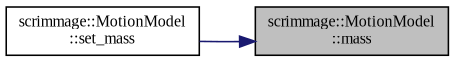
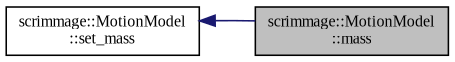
(219, 42) -> (235, 21)
